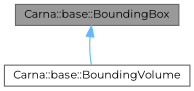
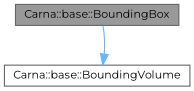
(90, 51) -> (104, 40)
